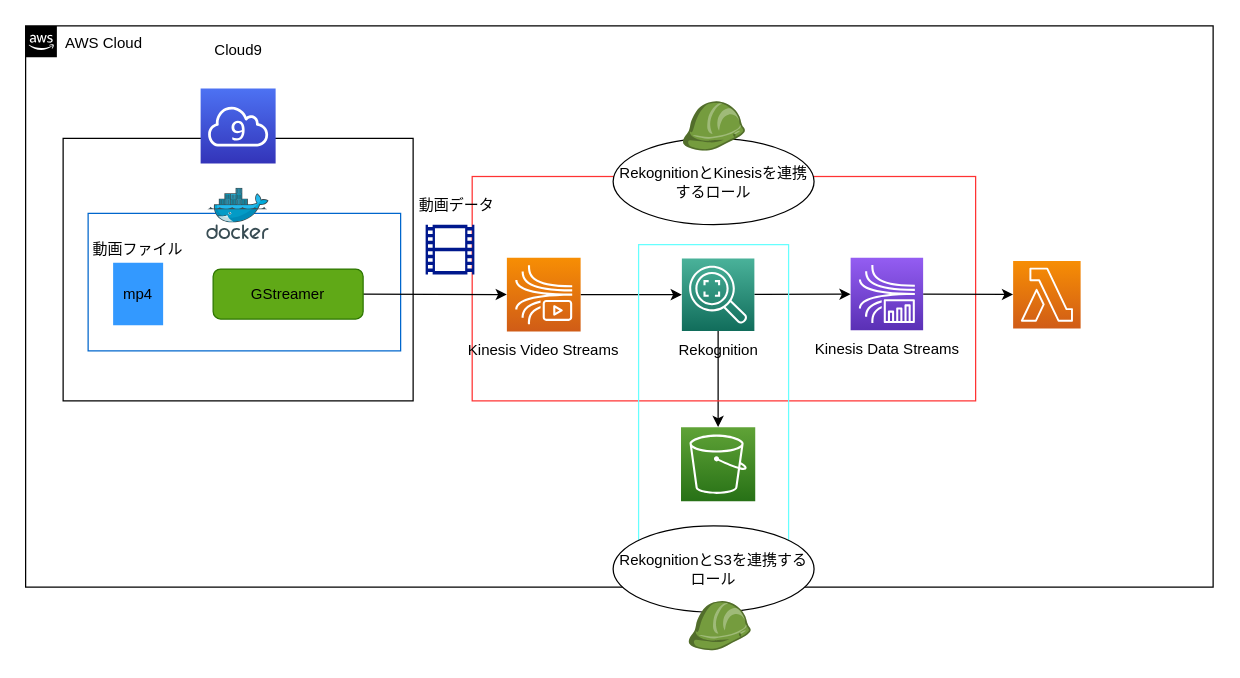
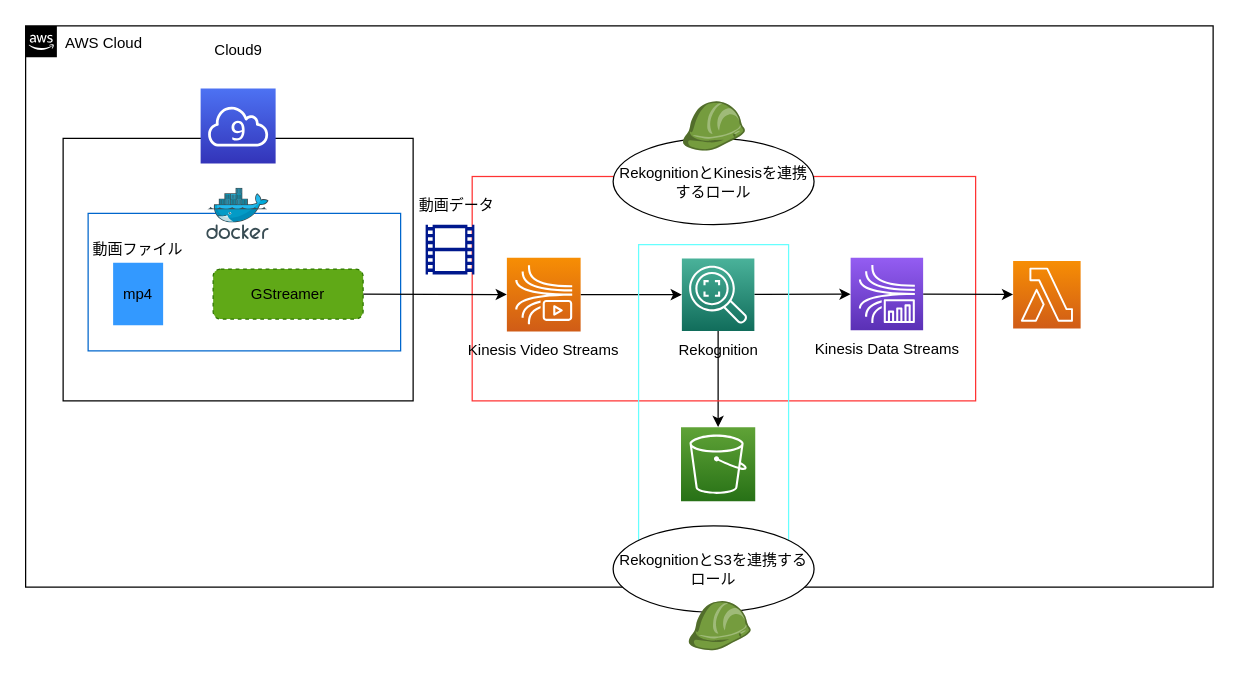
(288, 294) -> (288, 294)
